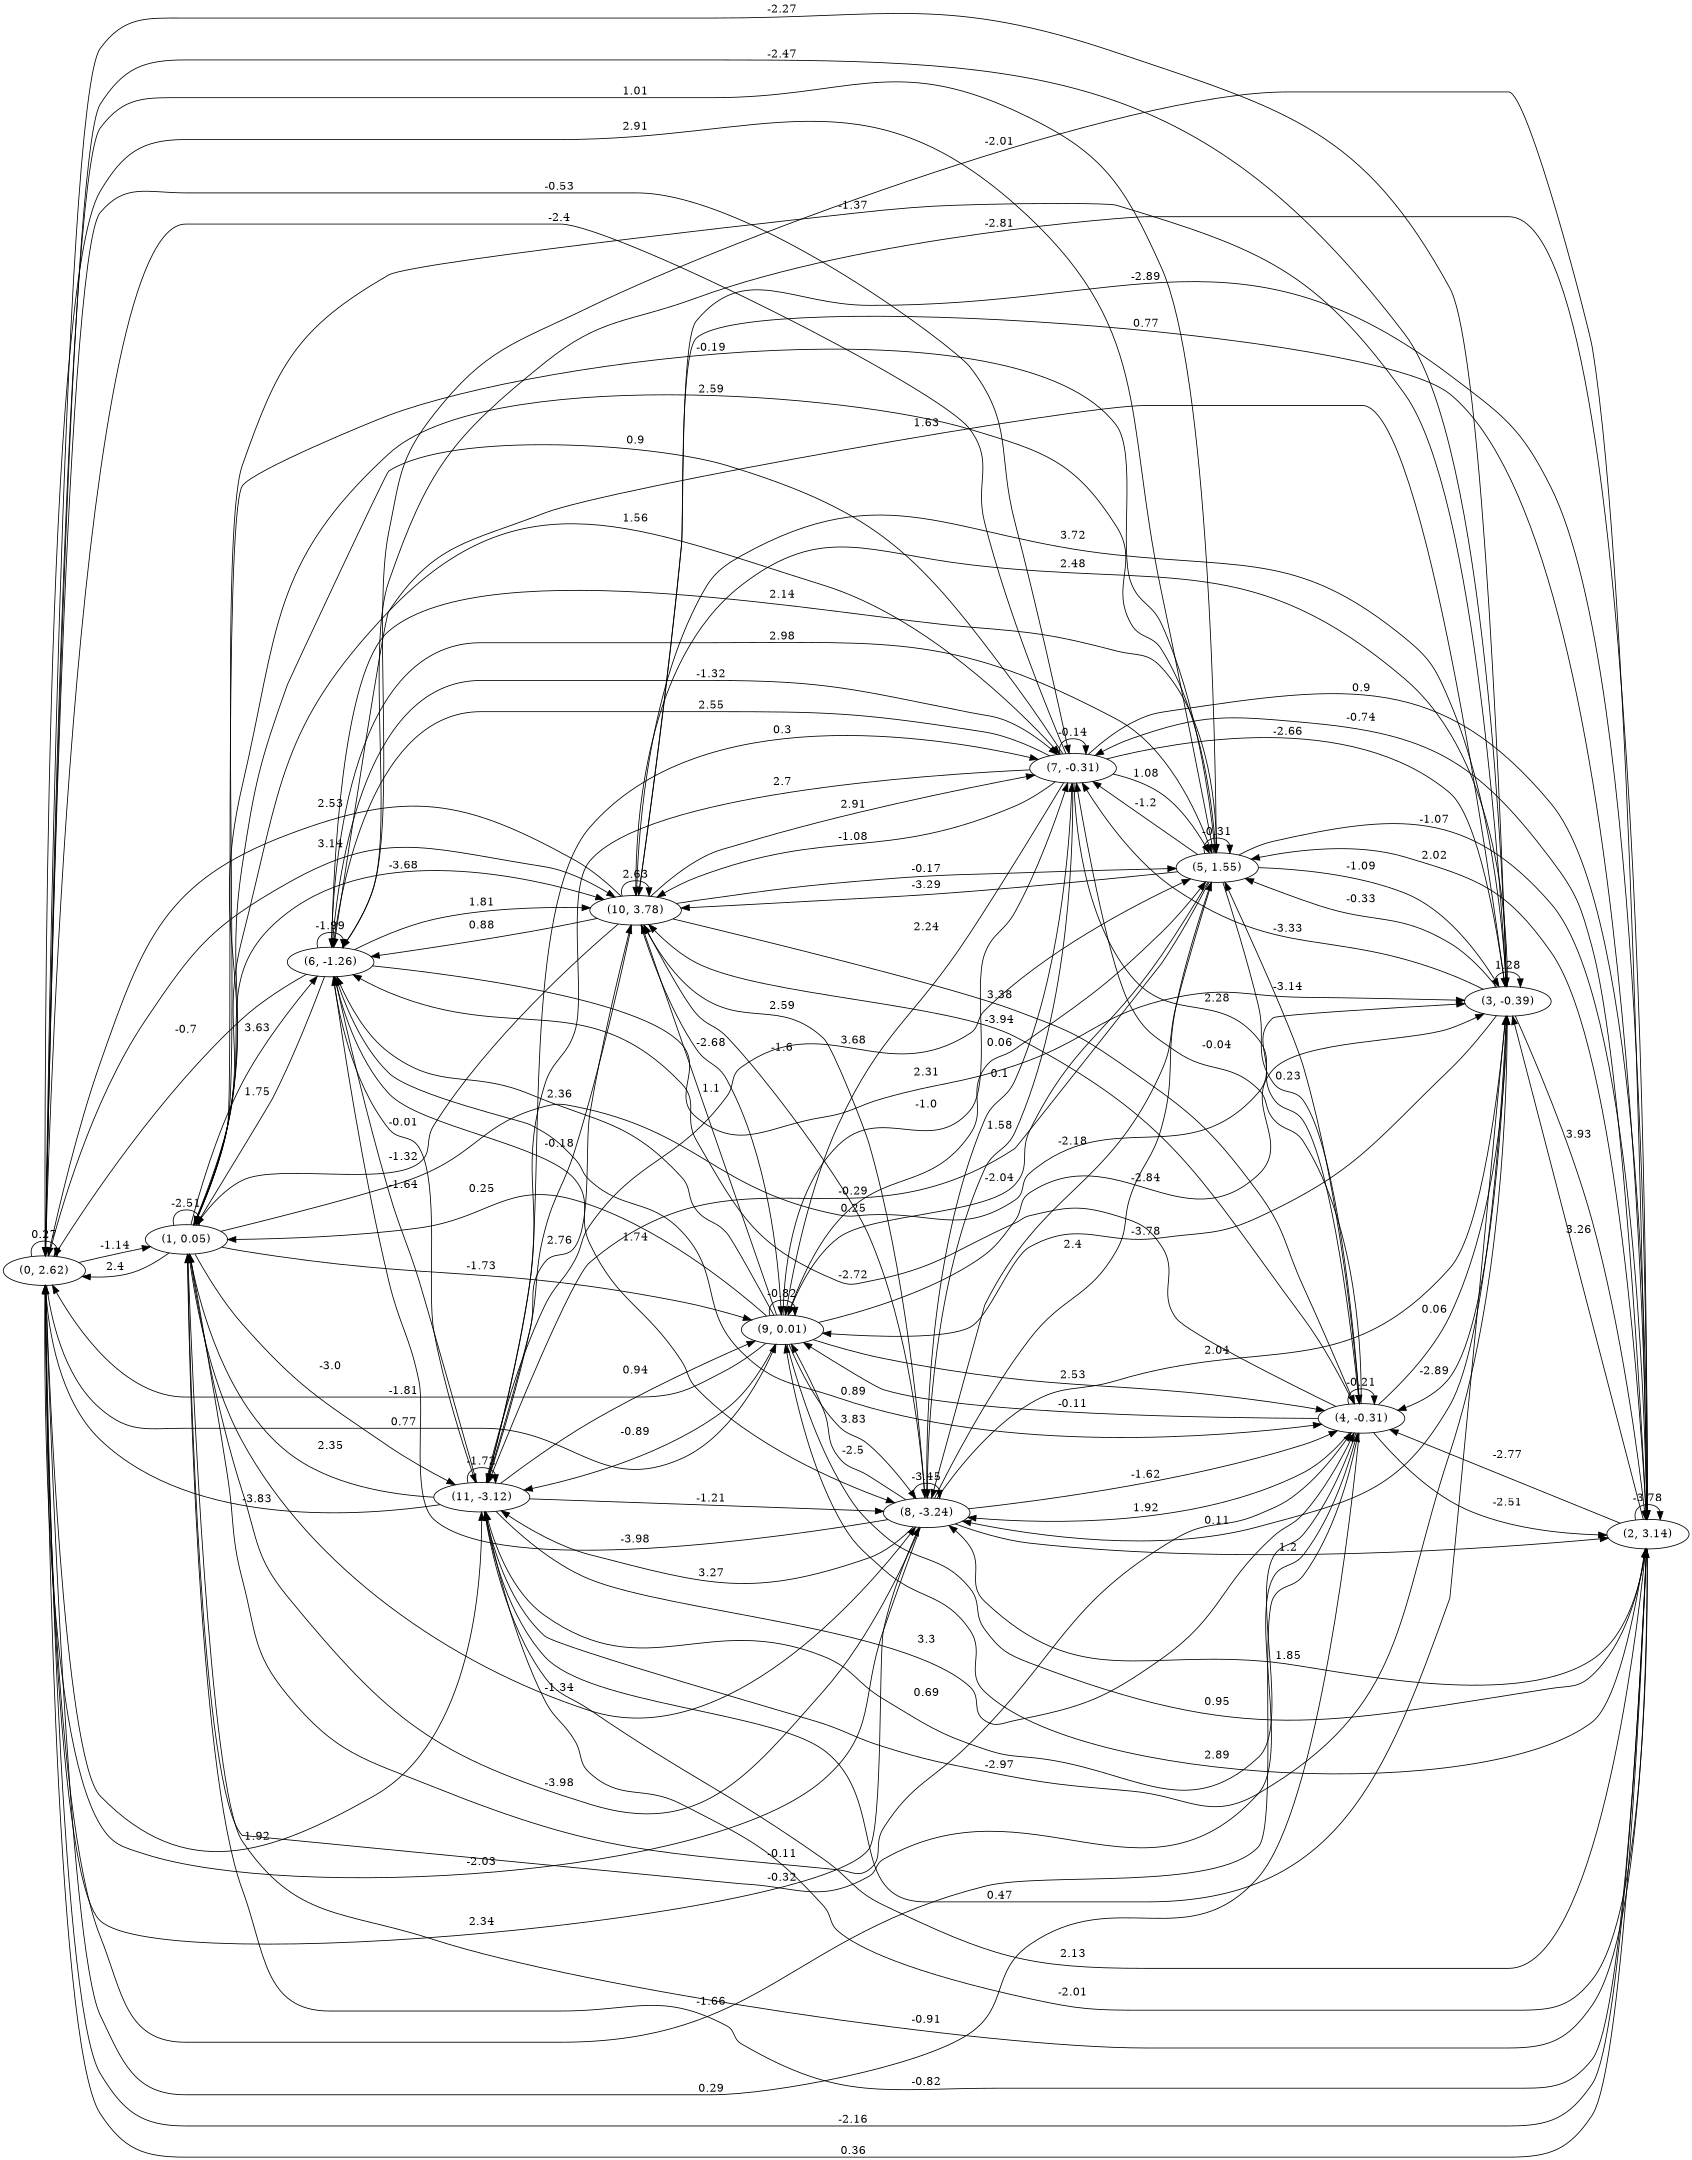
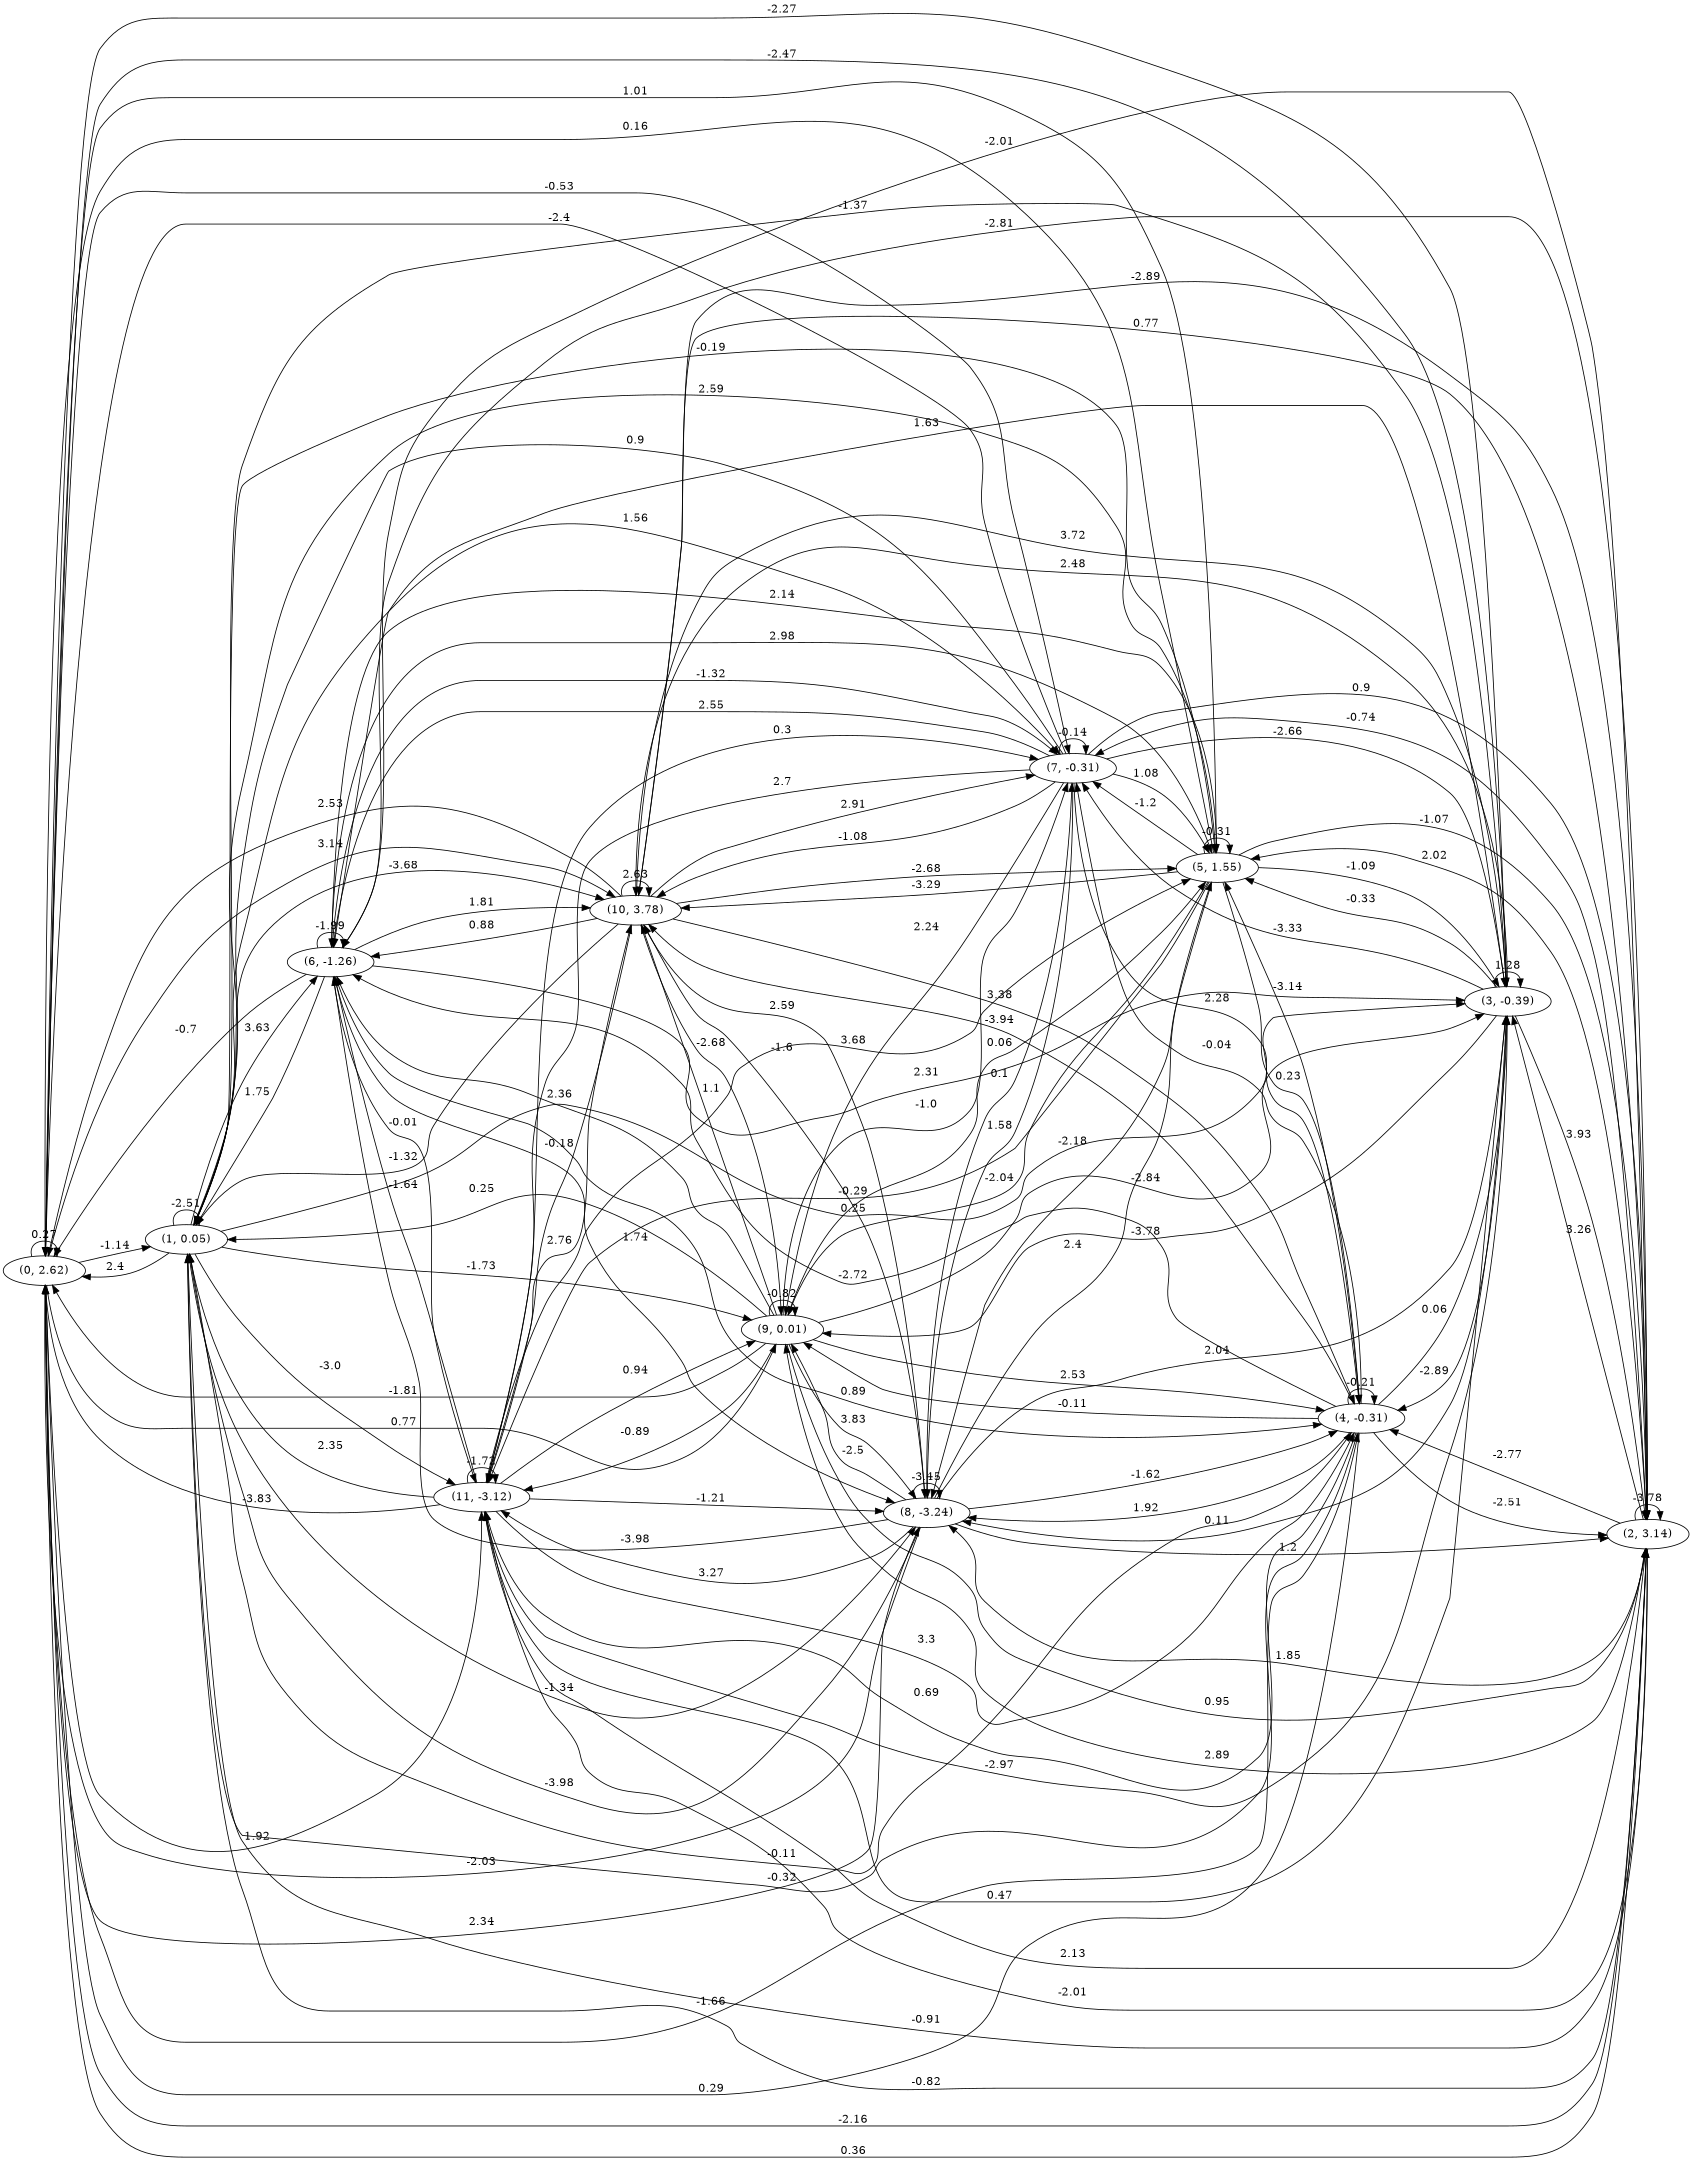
(636, 127) -> (636, 127)
(927, 869) -> (927, 869)
